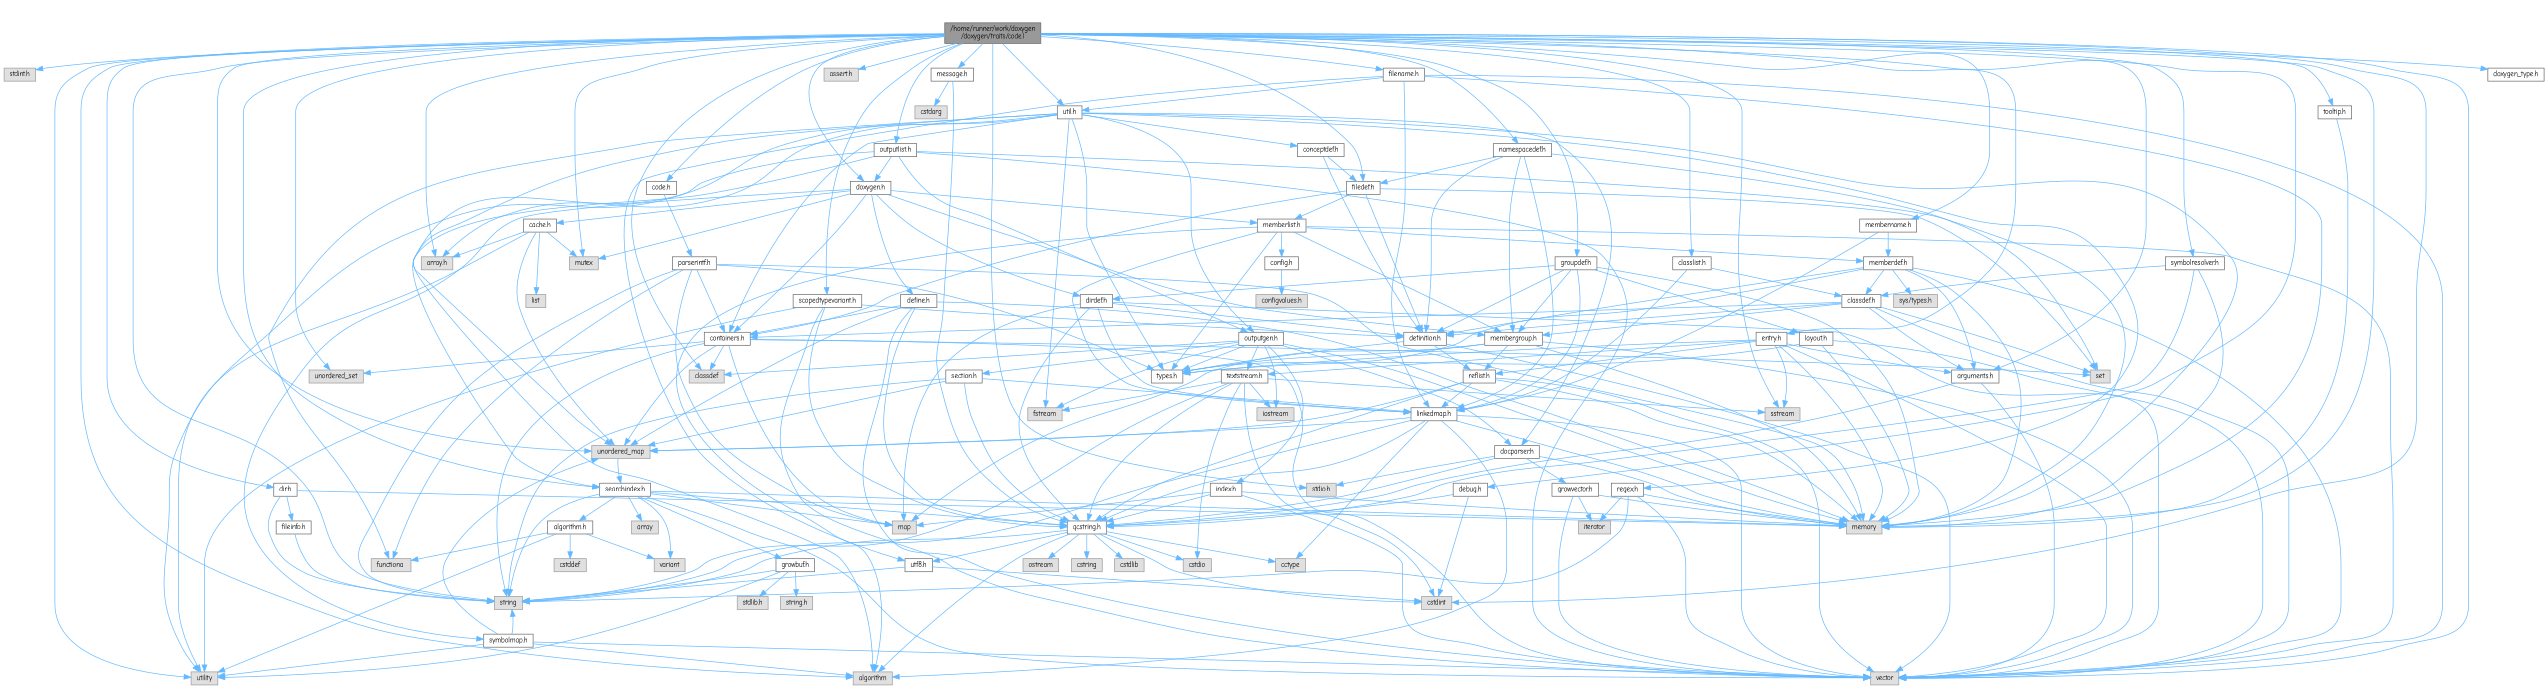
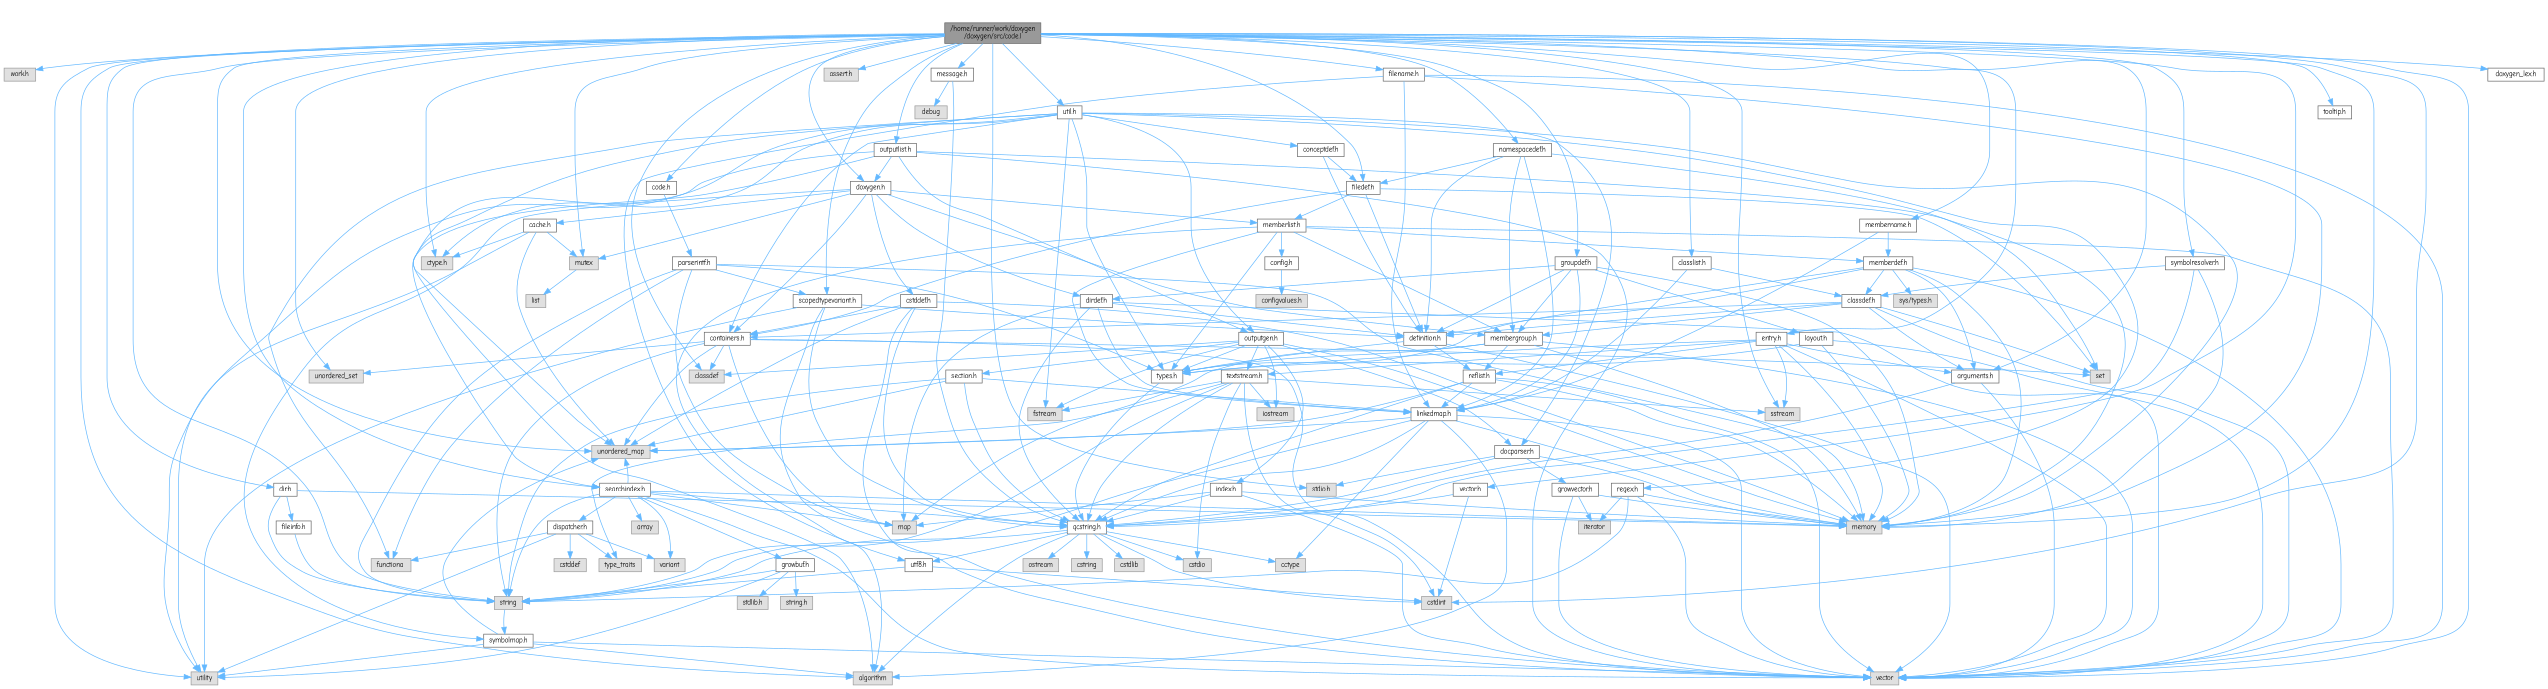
(993, 33) -> (993, 33)
(20, 75) -> (20, 75)
(2516, 75) -> (2516, 75)
(1236, 94) -> none
(931, 112) -> (931, 112)
(538, 260) -> (563, 280)
(437, 263) -> (437, 263)
(709, 298) -> (760, 282)
(919, 301) -> (919, 301)
none -> (1109, 431)
(618, 468) -> (628, 474)
(2262, 472) -> none
(1470, 490) -> (1470, 490)
(570, 527) -> (570, 527)
none -> (620, 565)
(513, 625) -> (504, 618)
